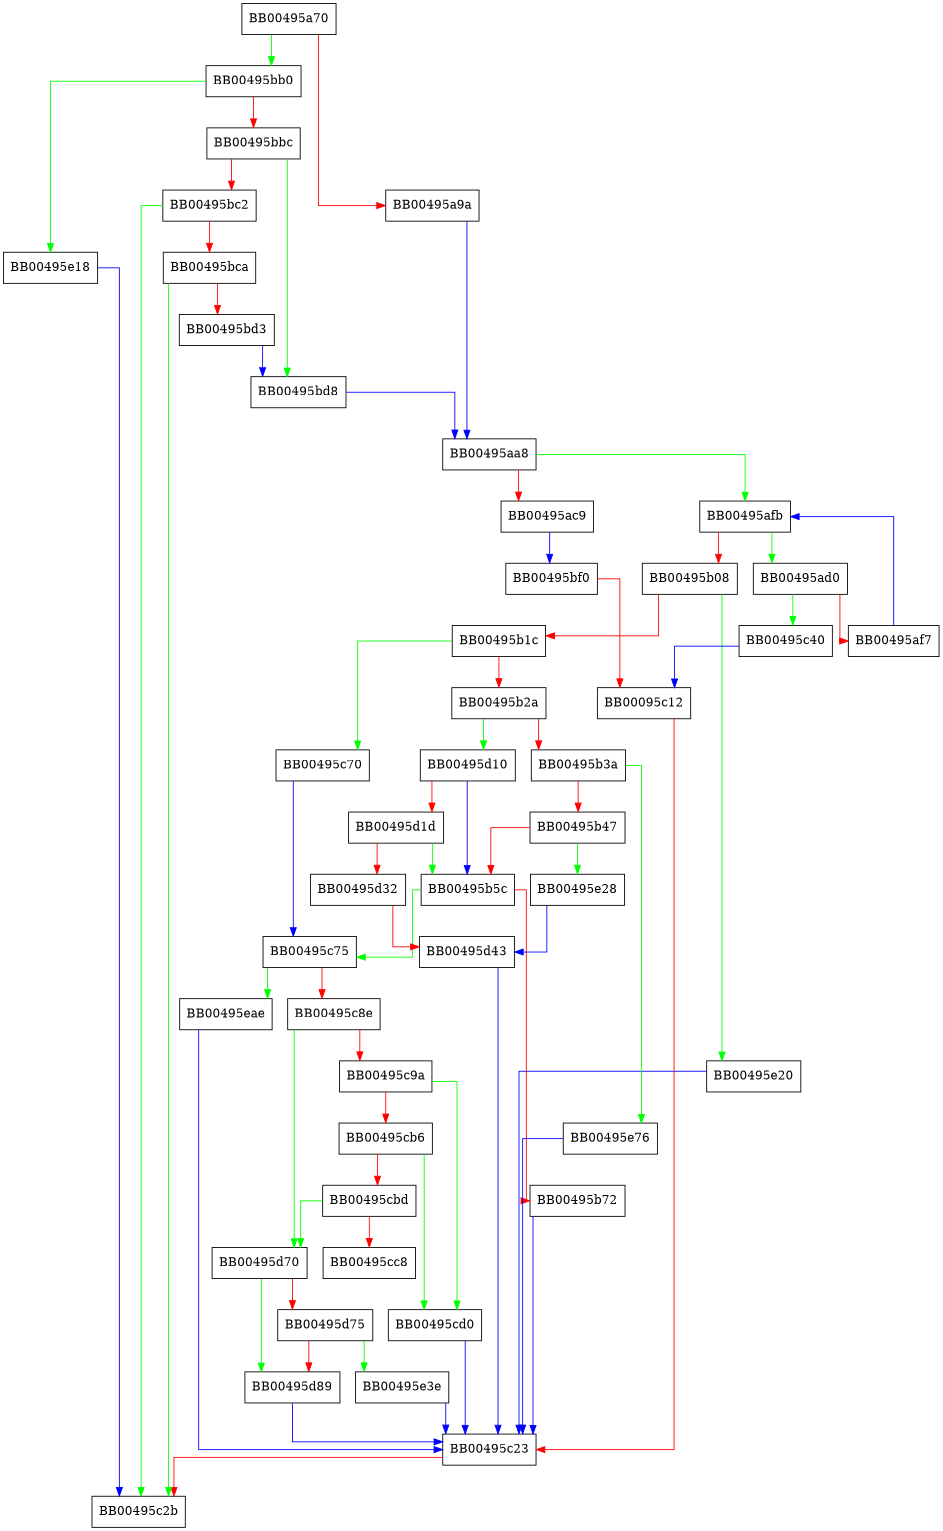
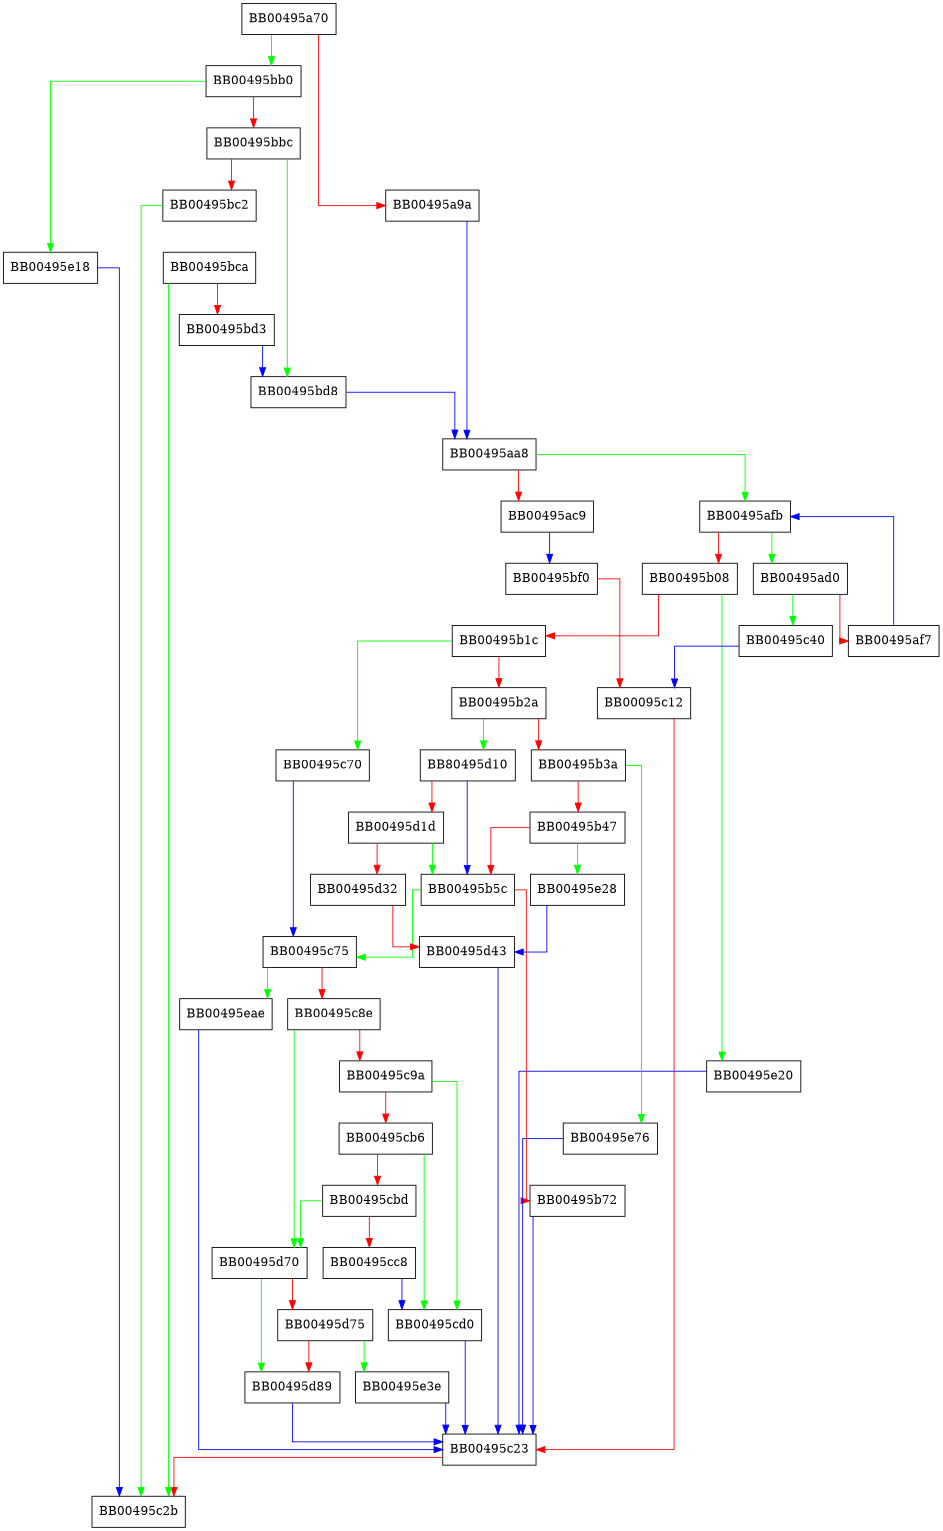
(209, 232) -> none
(468, 765) -> (468, 765)
none -> (402, 1290)
